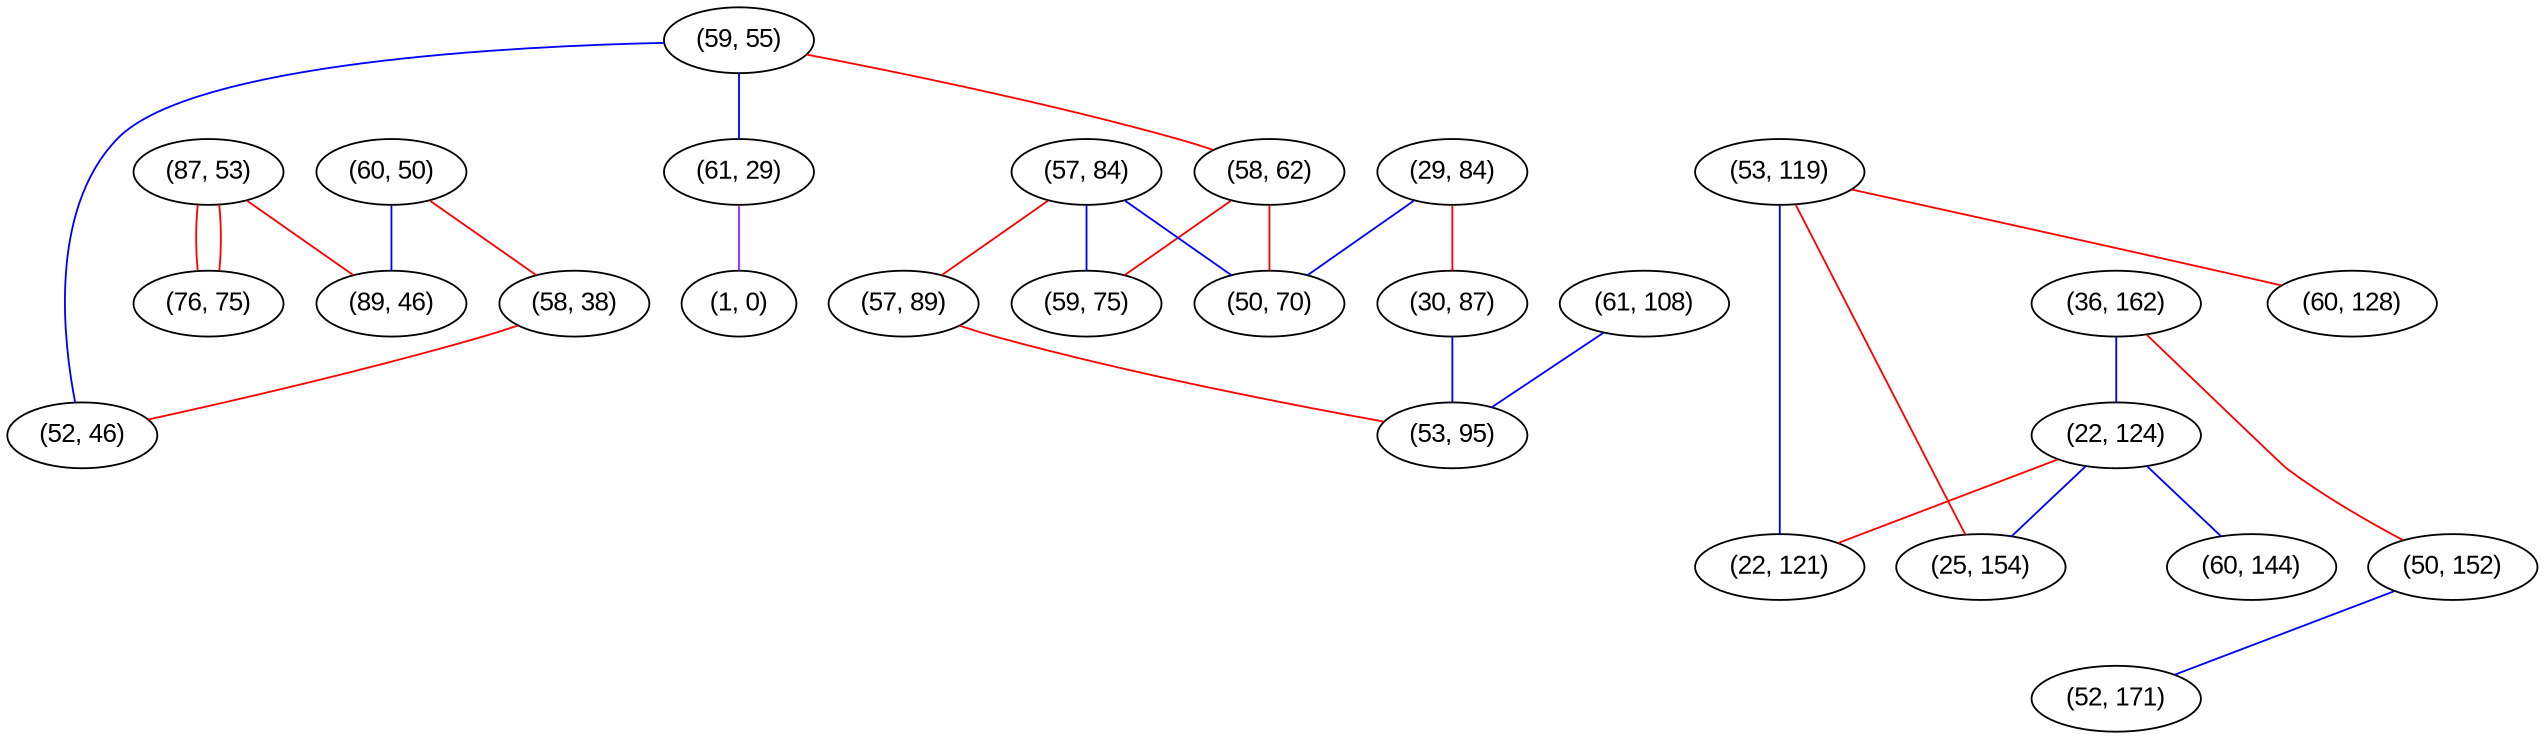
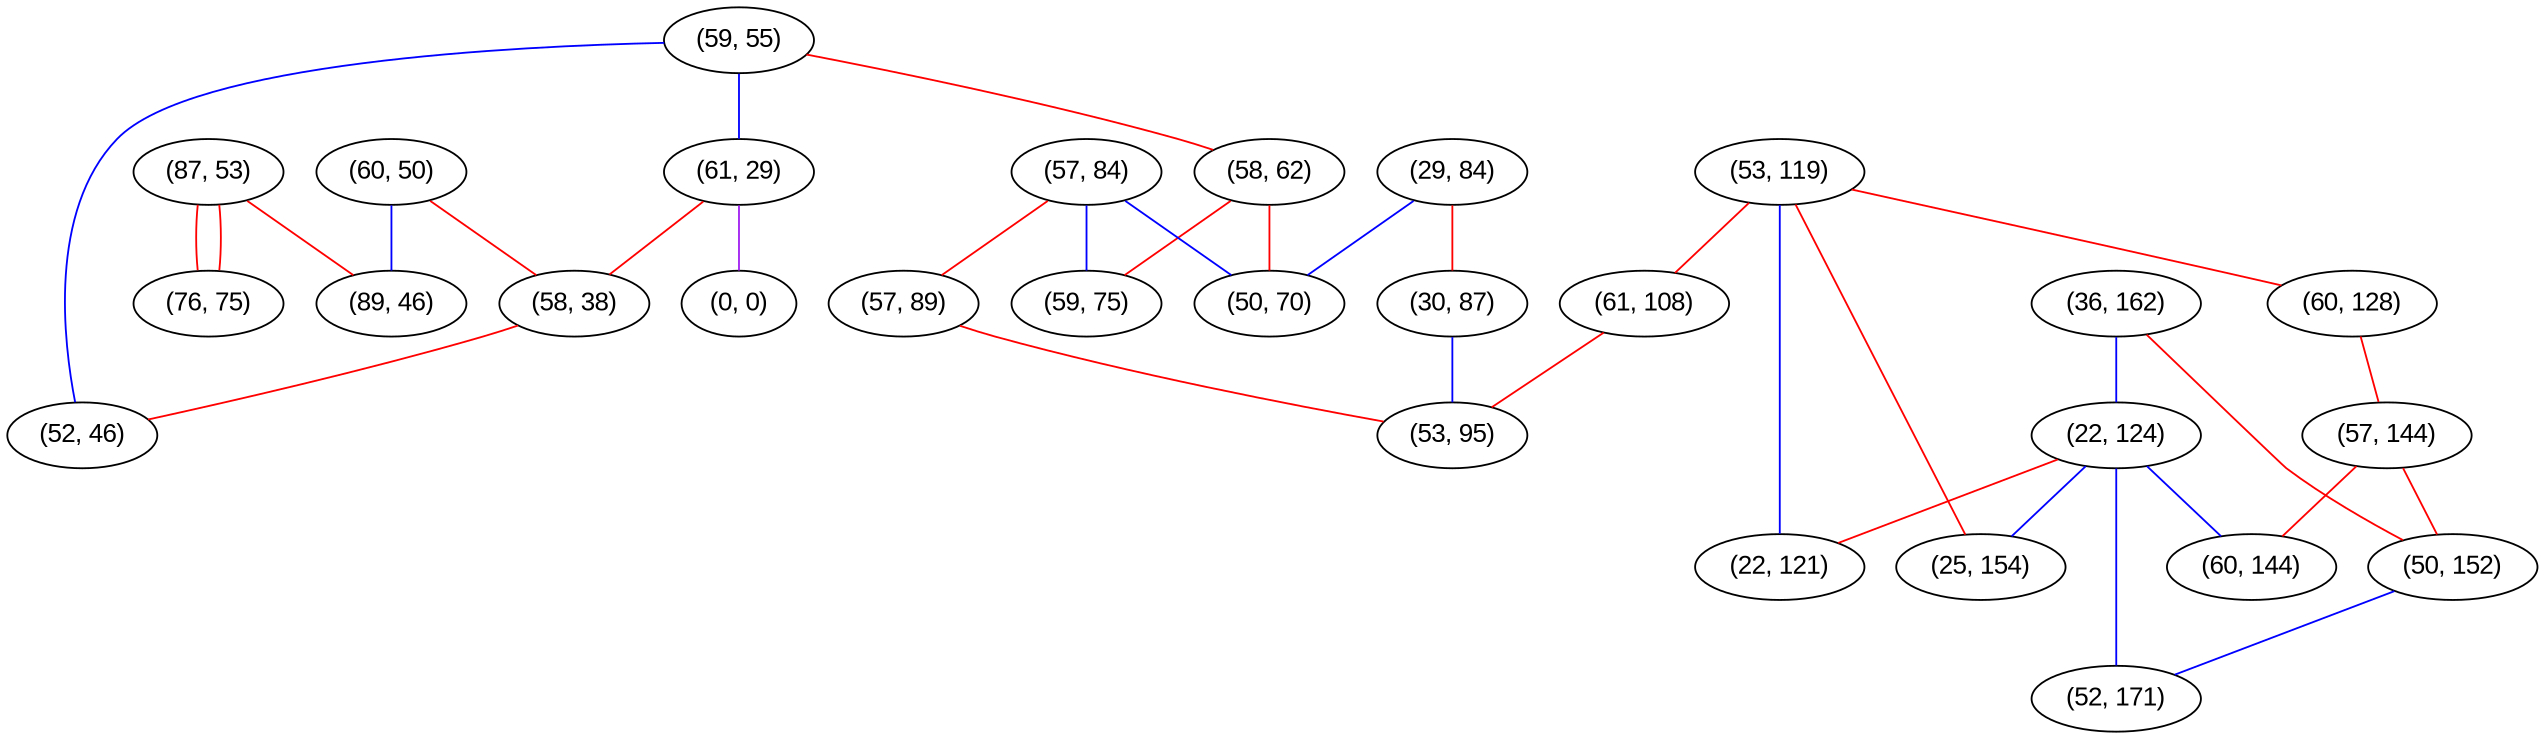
none -> (656, 238)
none -> (1712, 238)
(739, 304) -> (739, 304)
(1548, 370) -> (1548, 370)
none -> (2387, 435)
none -> (2116, 567)
